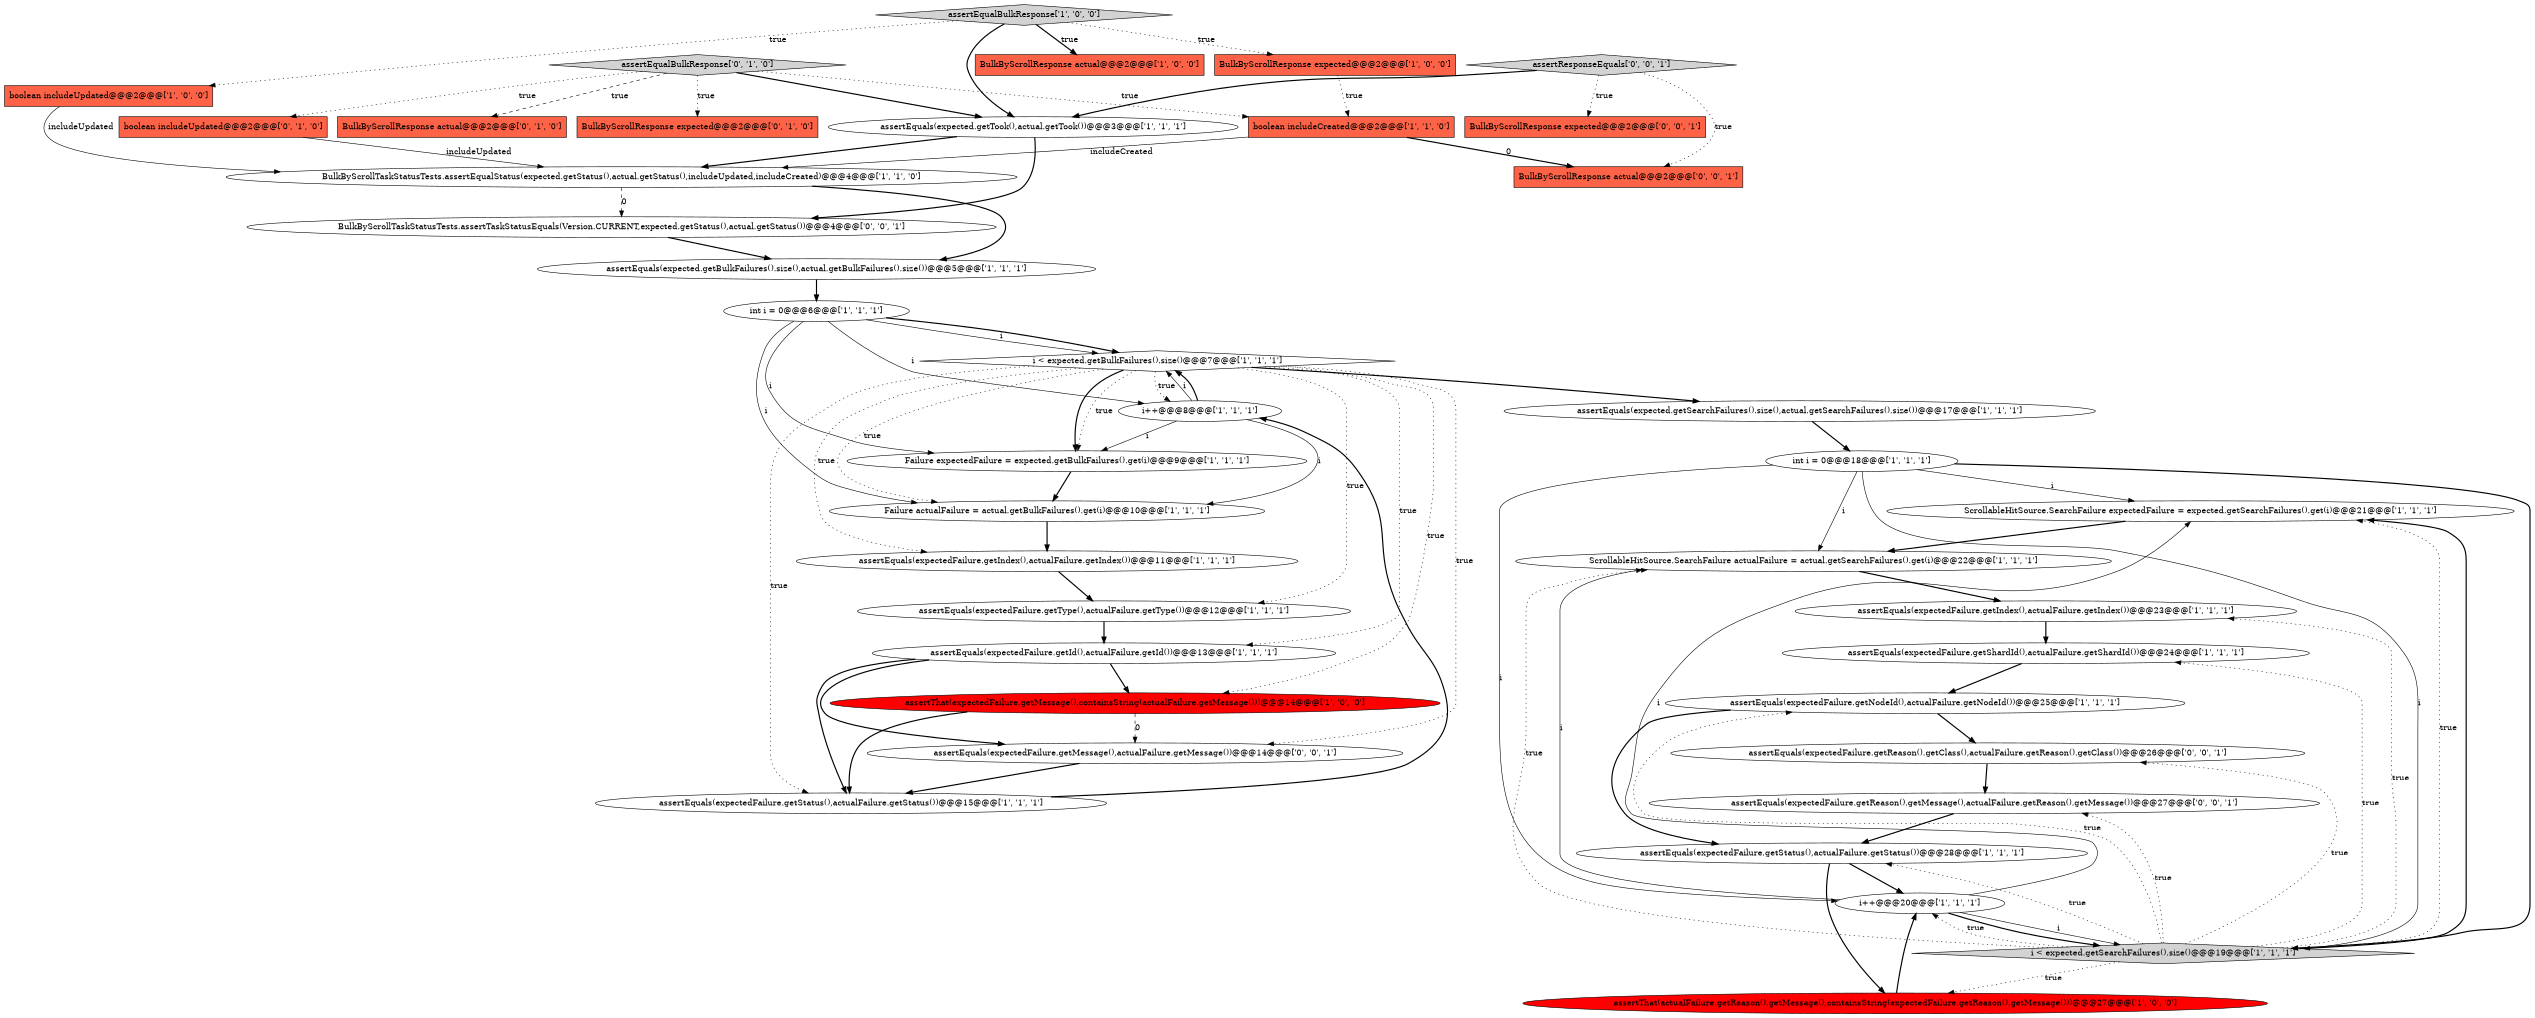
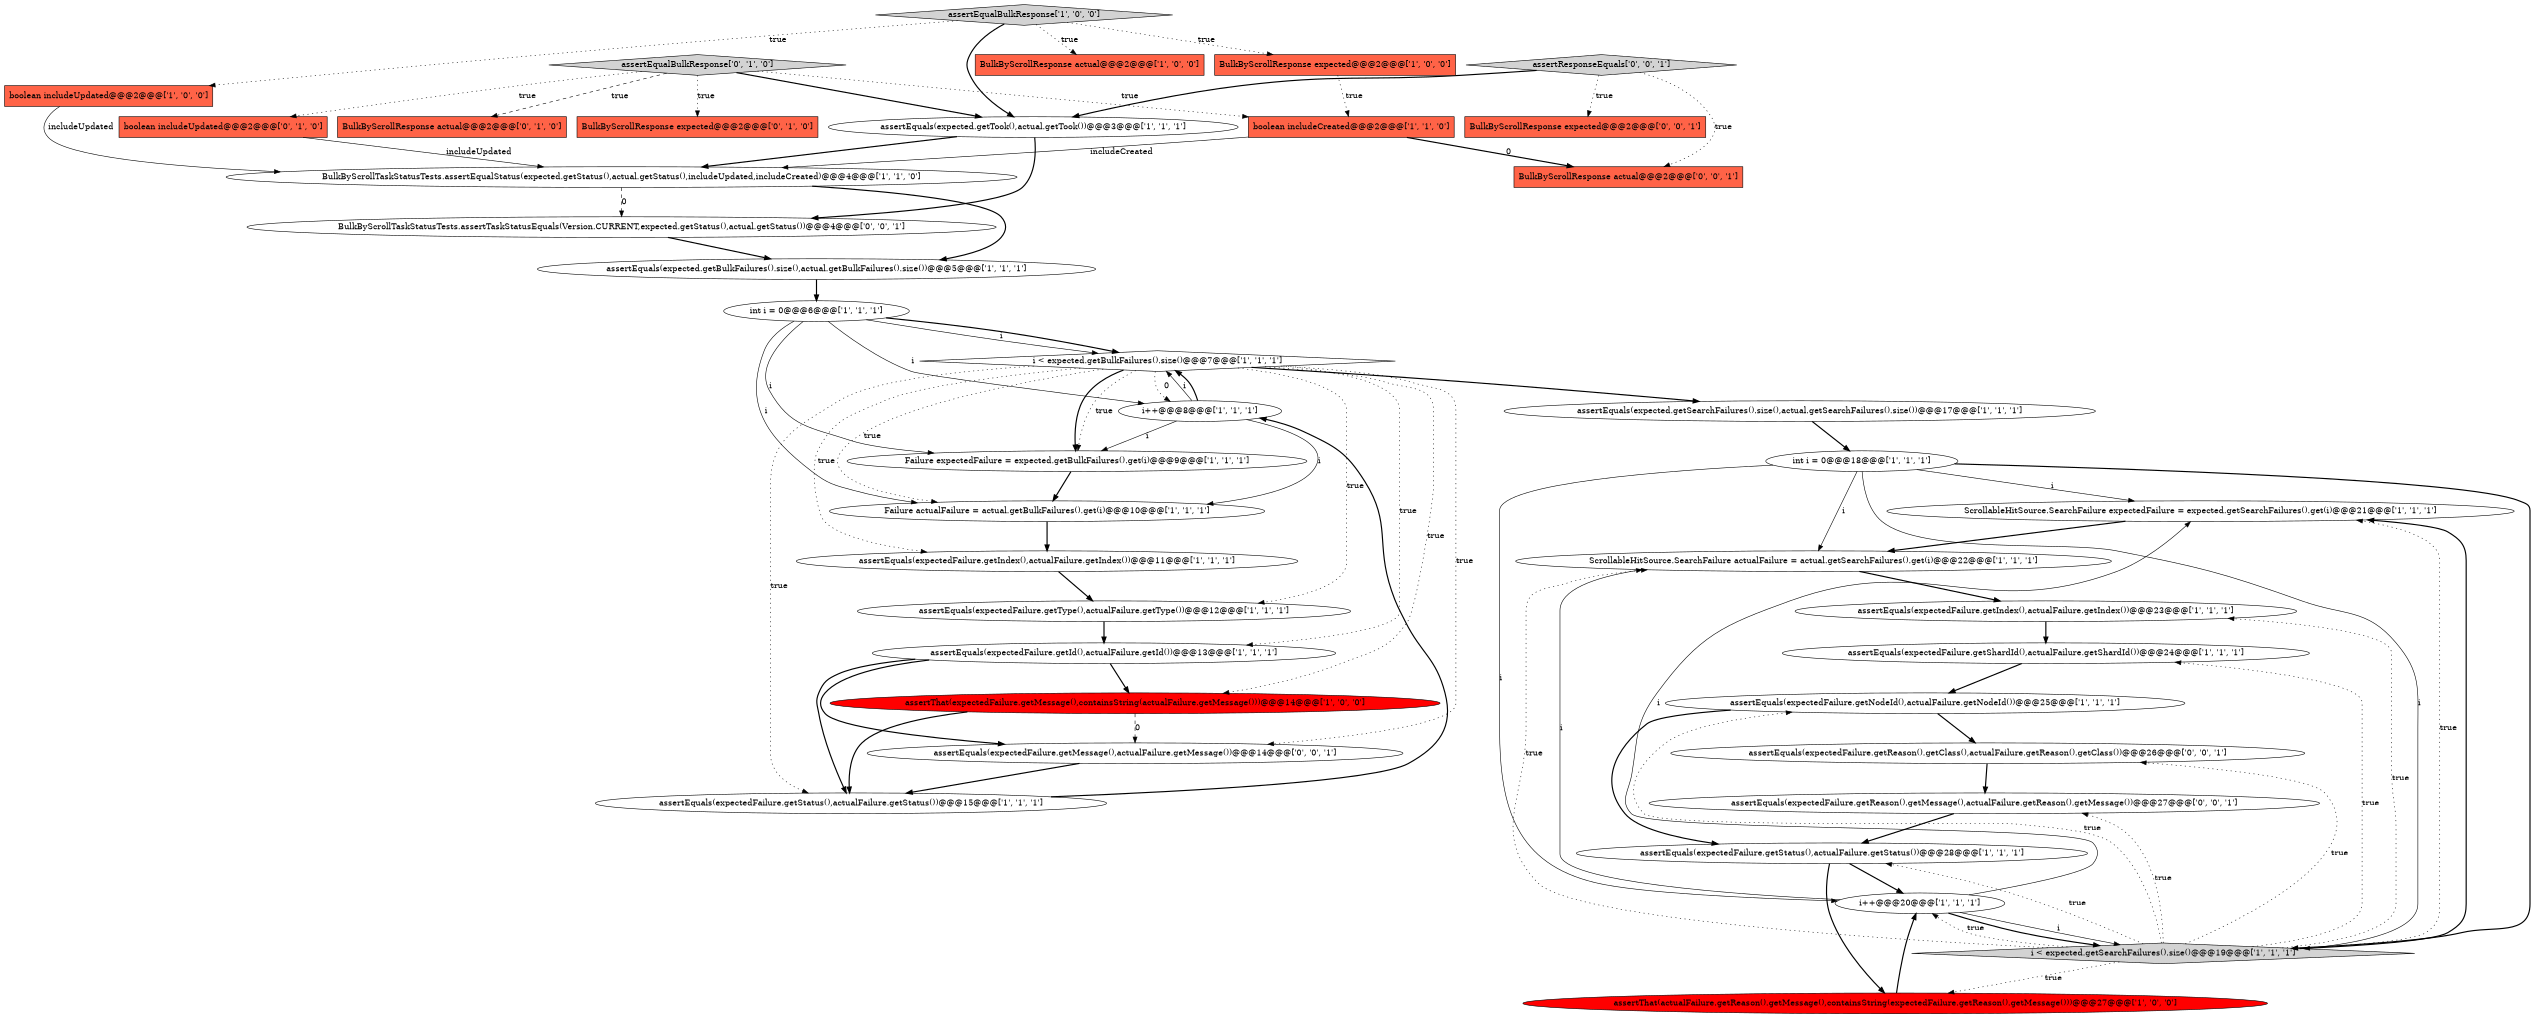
(1054, 38) -> (1054, 38)
(1167, 386) -> (1167, 386)
